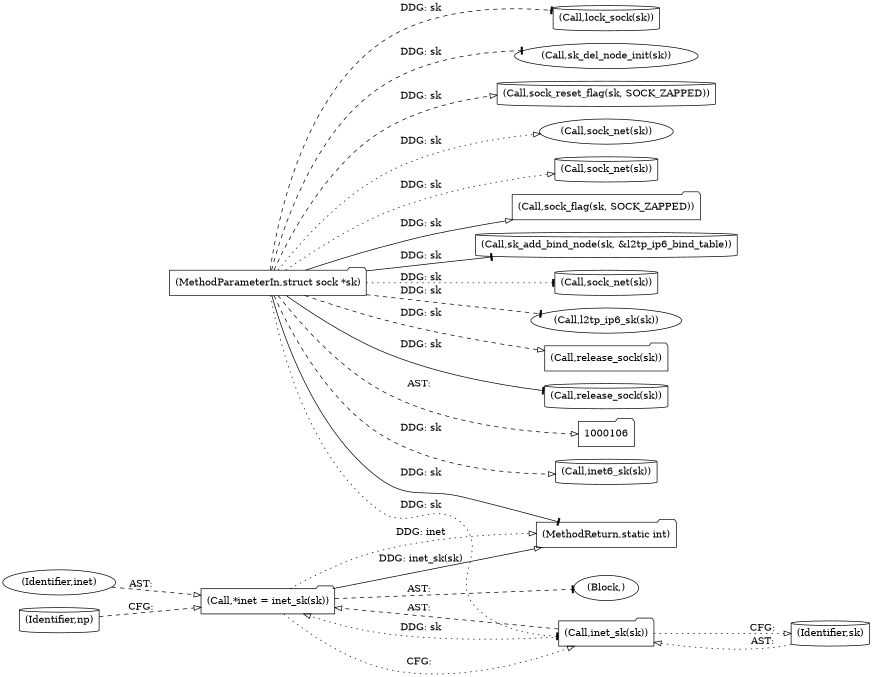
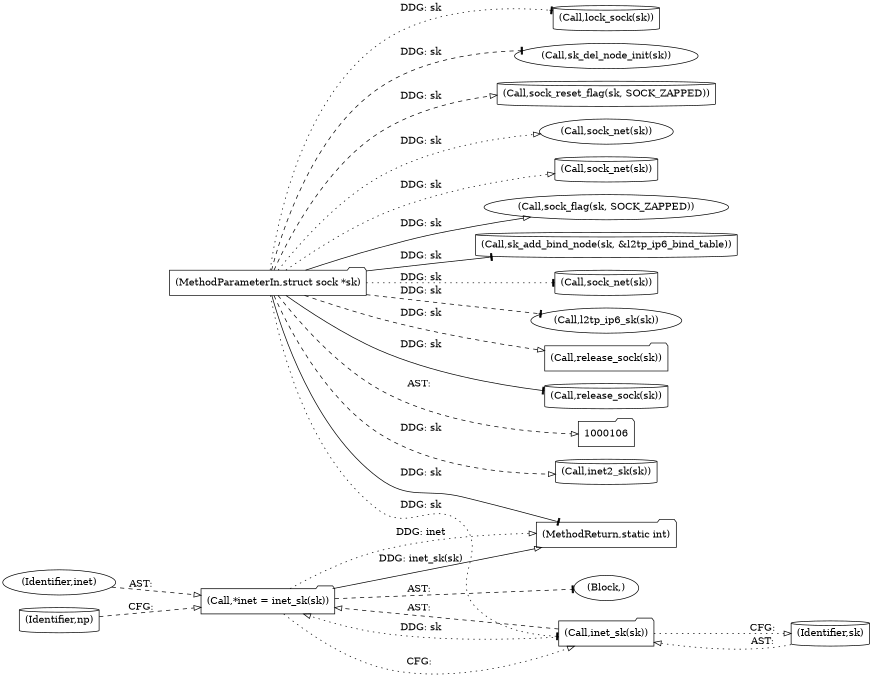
(350, 71) -> (350, 71)
(606, 207) -> (606, 207)
(606, 472) -> (606, 472)
